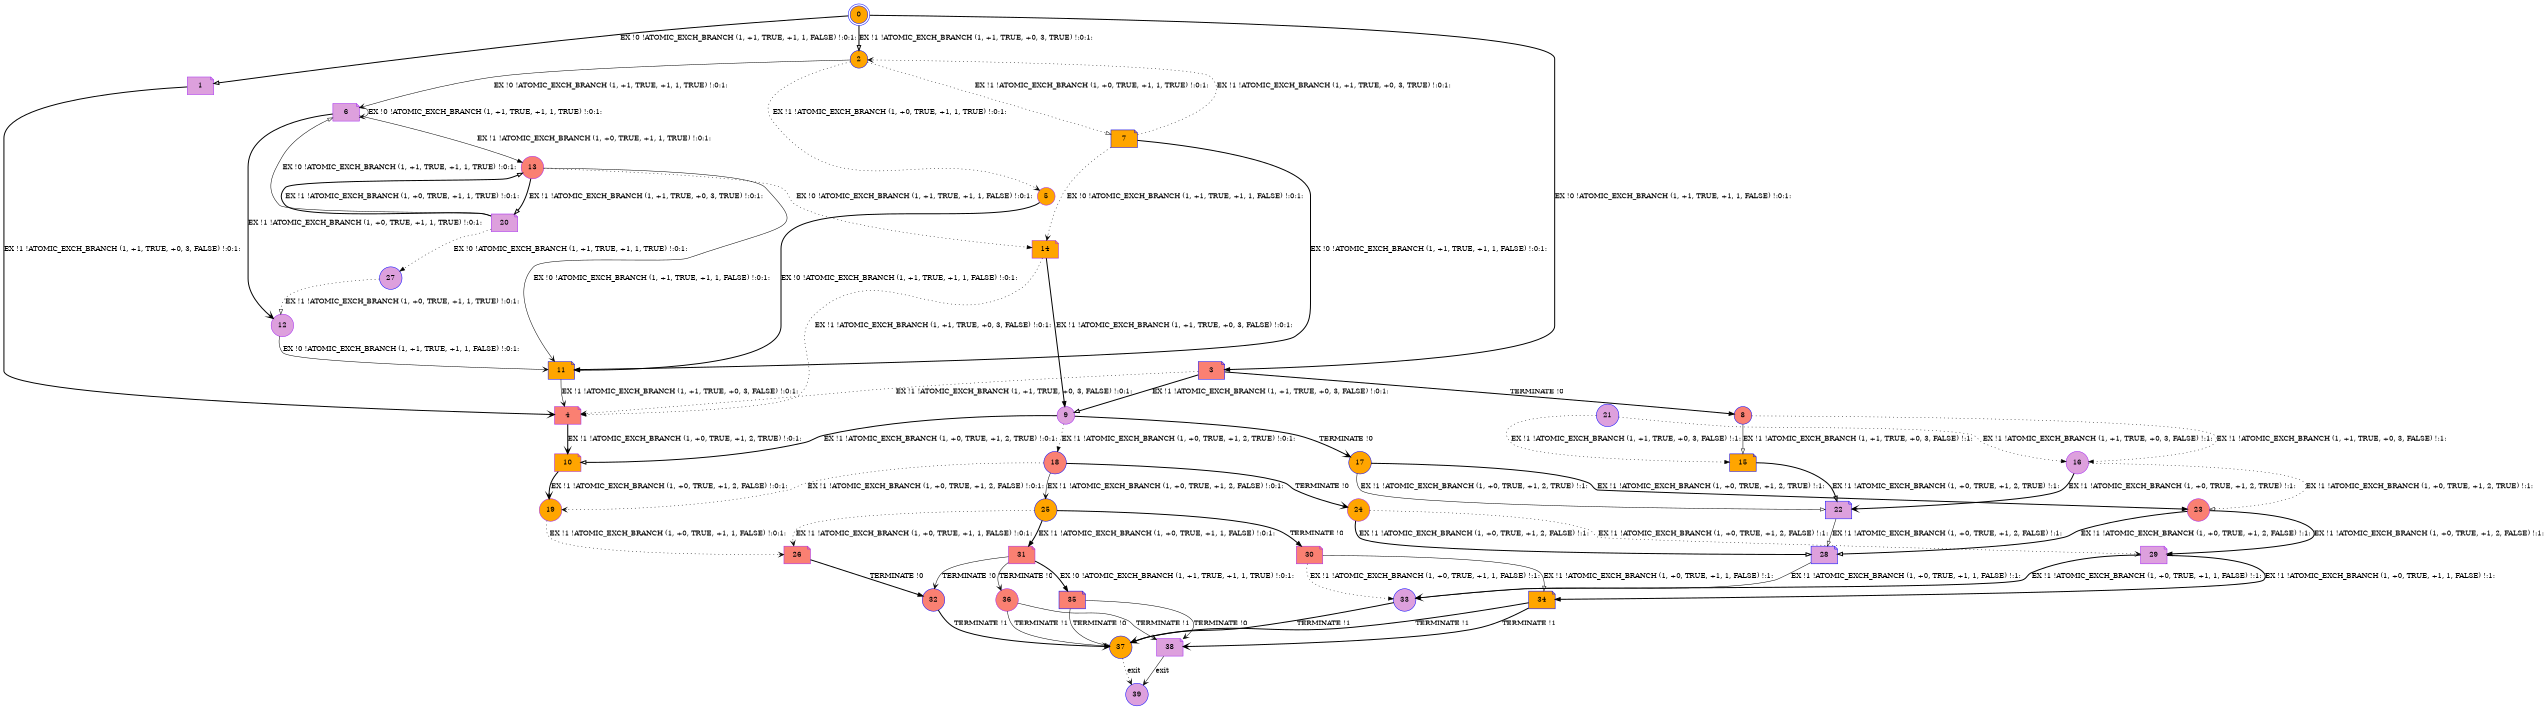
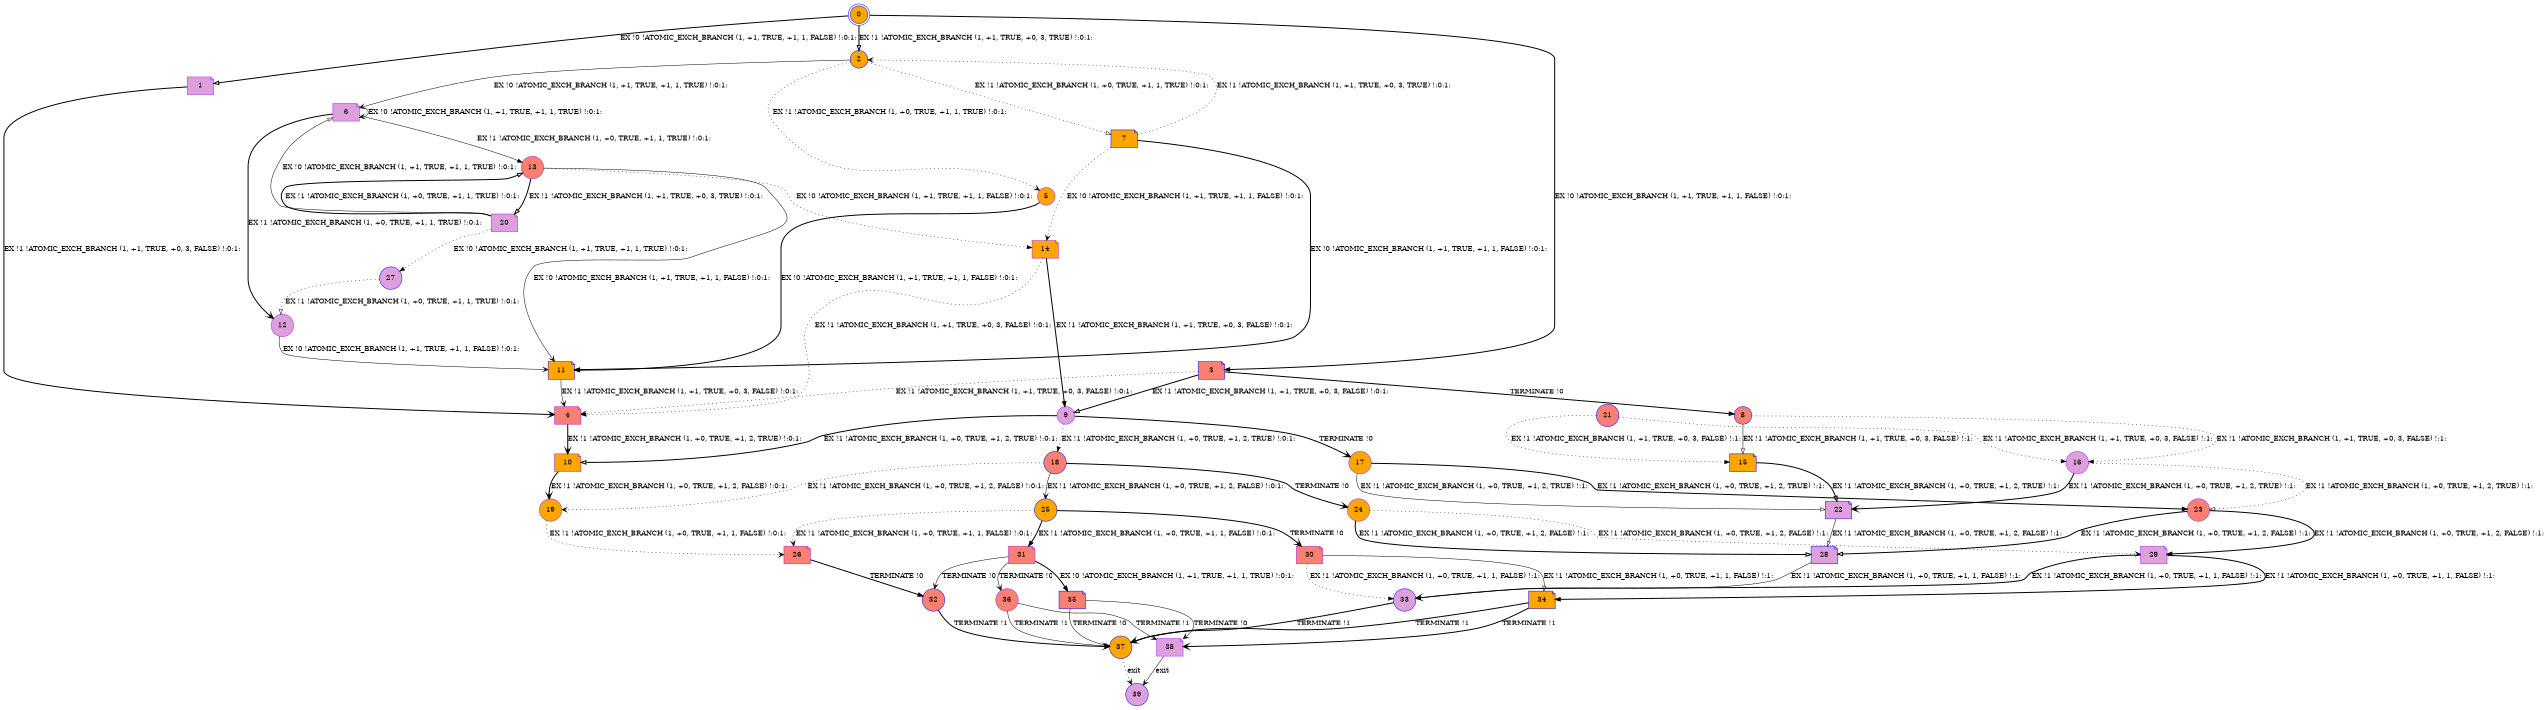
(1608, 415) -> (1608, 415)
(1360, 463) -> (1360, 463)
(1180, 516) -> (1180, 516)
